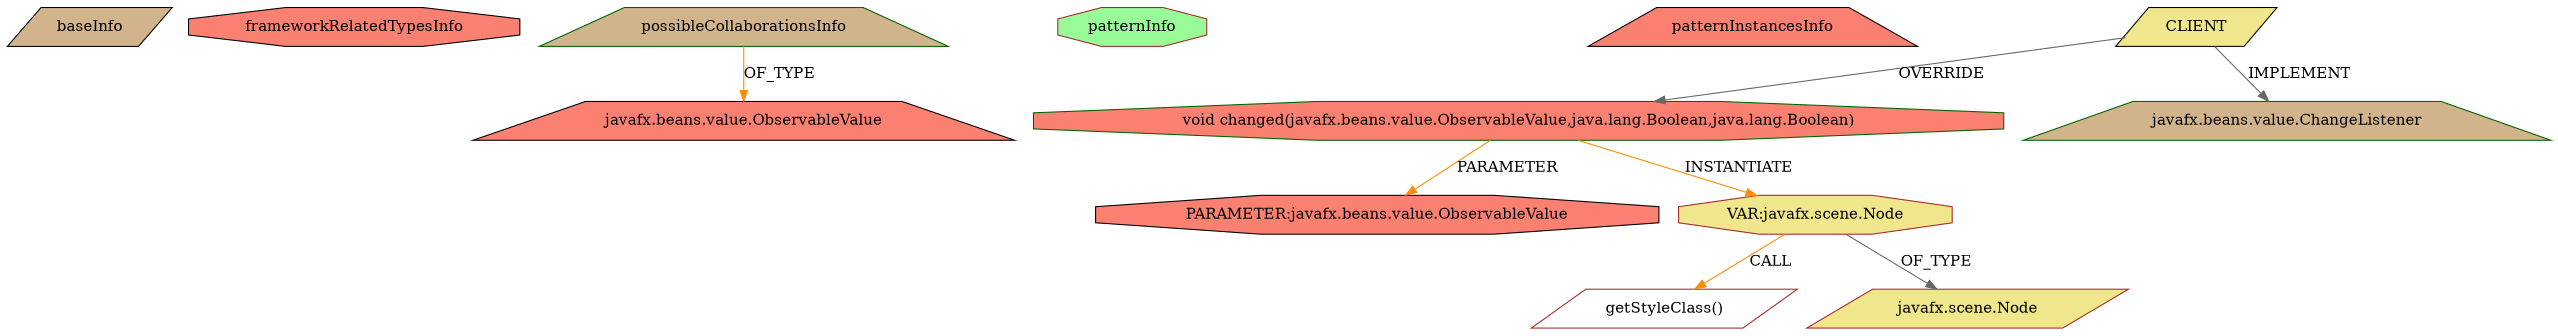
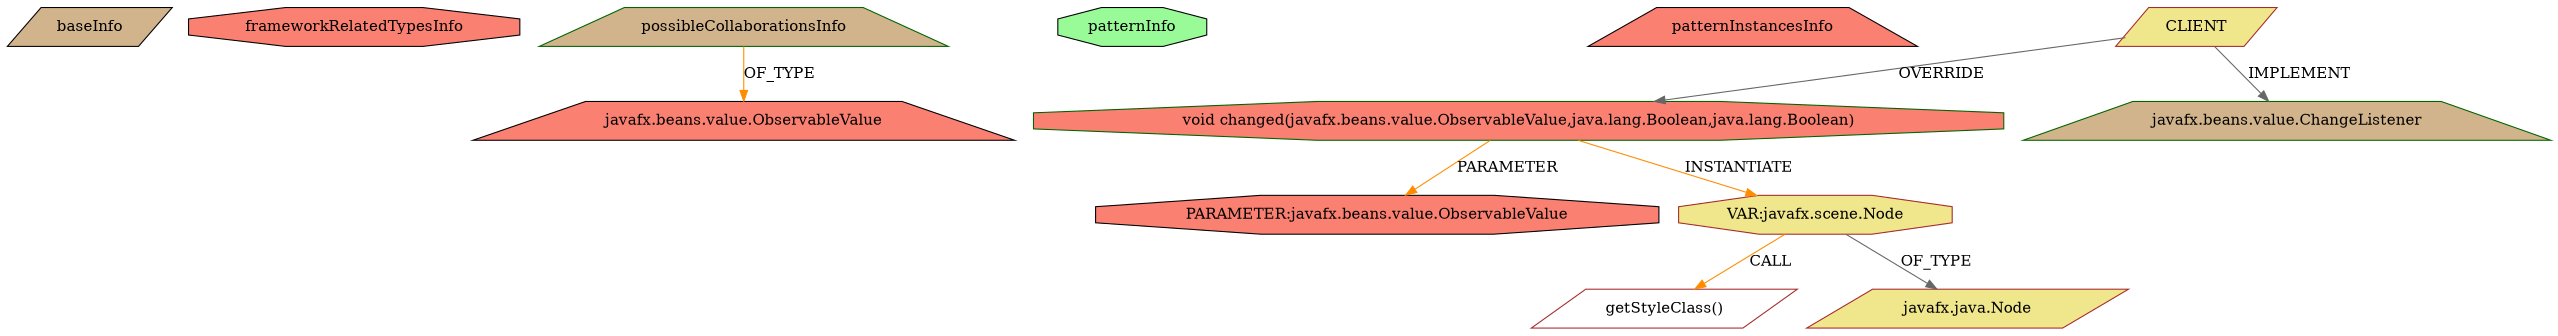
(1132, 27) -> (1132, 27)
(2196, 27) -> (2196, 27)
(1968, 309) -> (1968, 309)
